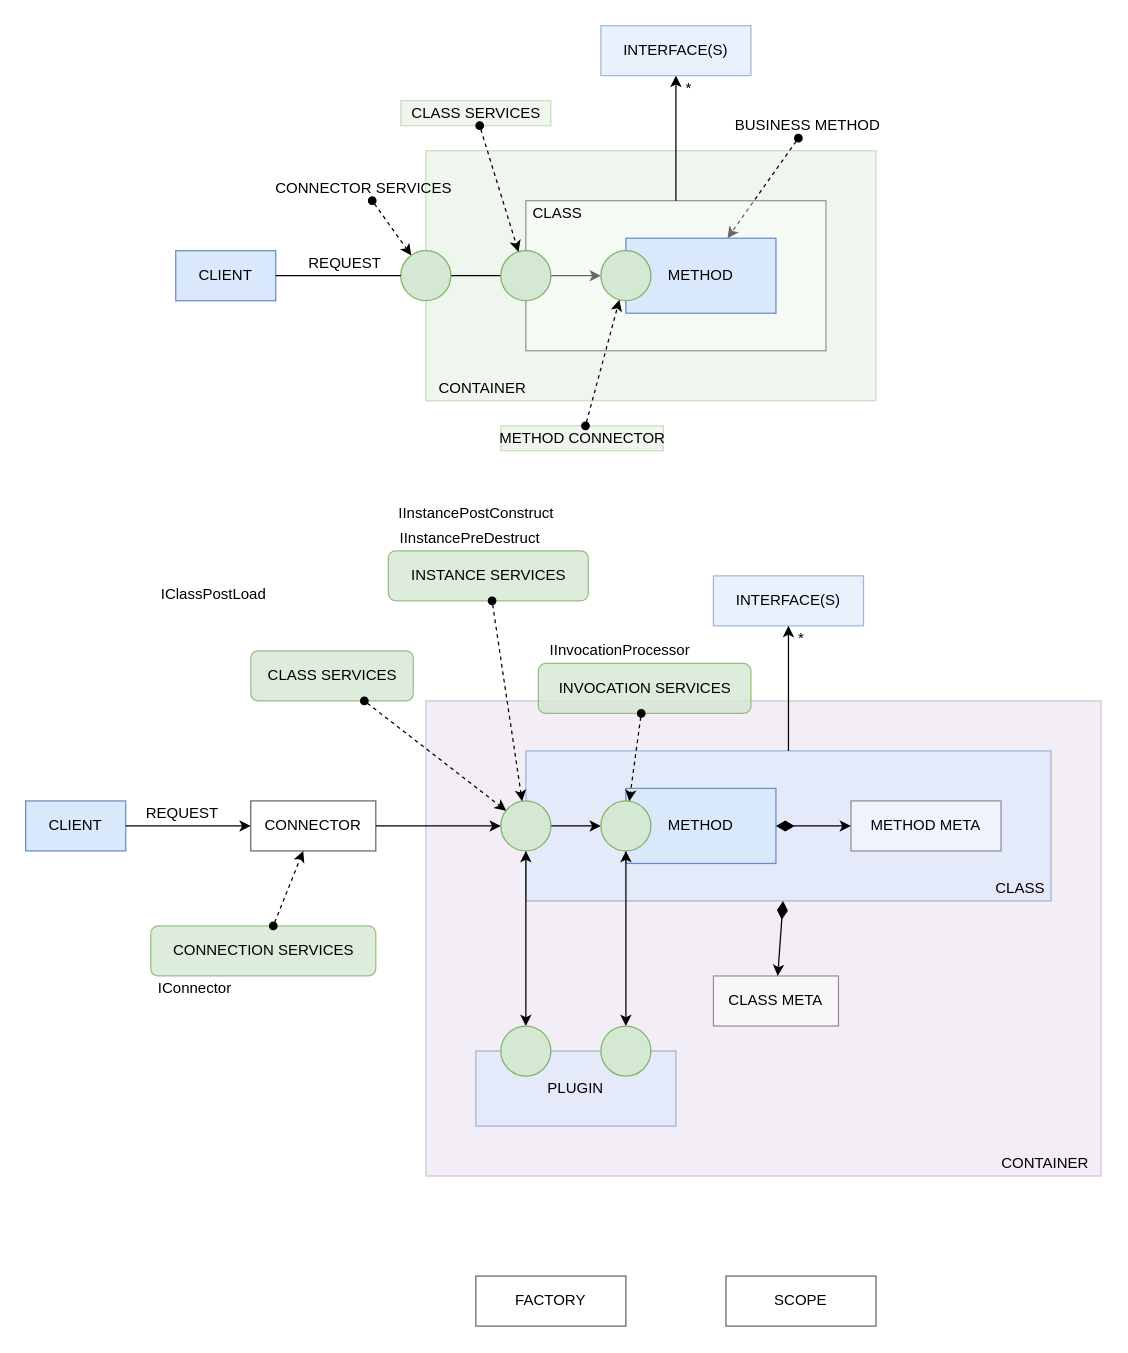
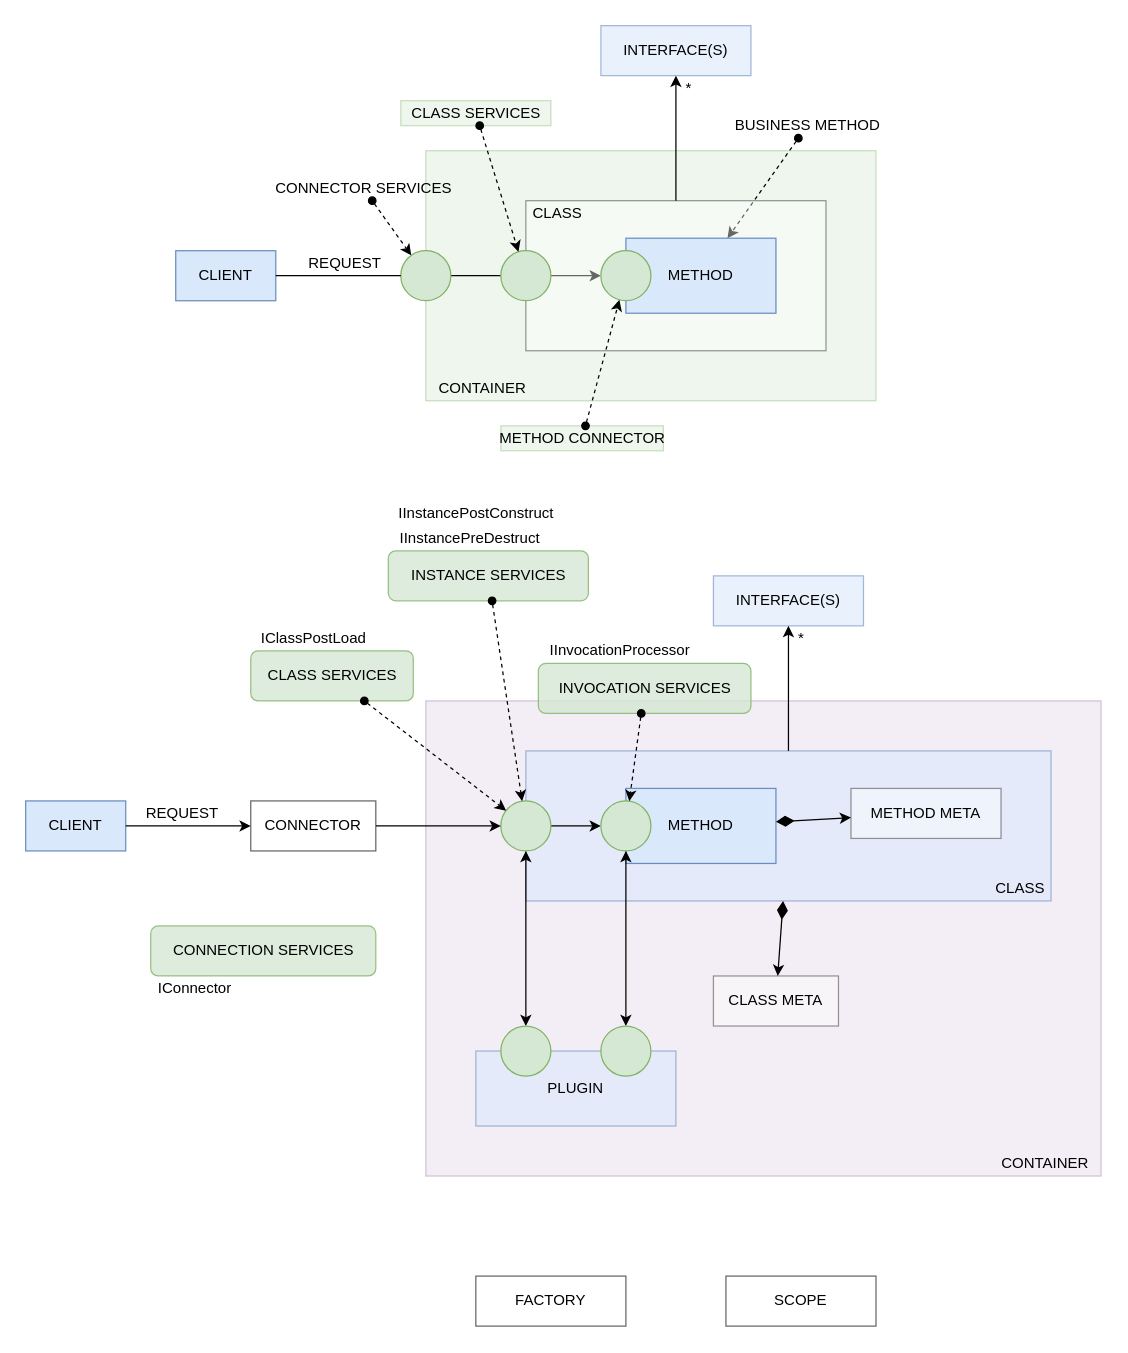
(213, 594) -> (313, 638)
(926, 826) -> (926, 813)
(287, 891) -> none
